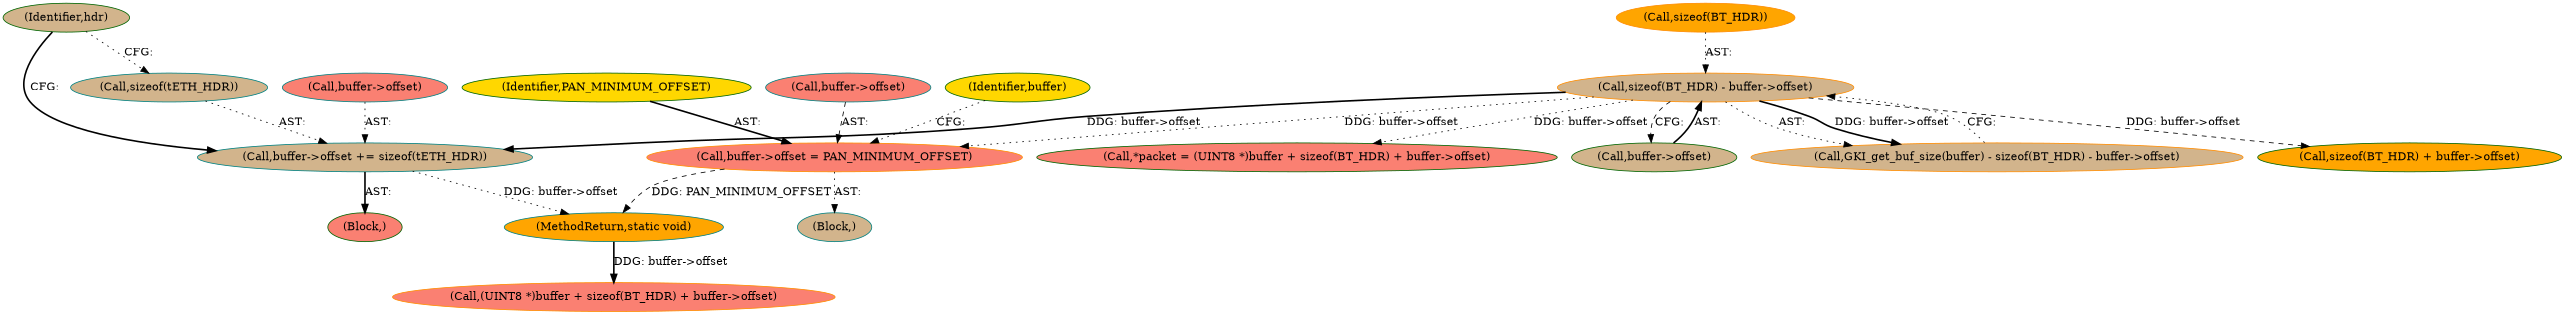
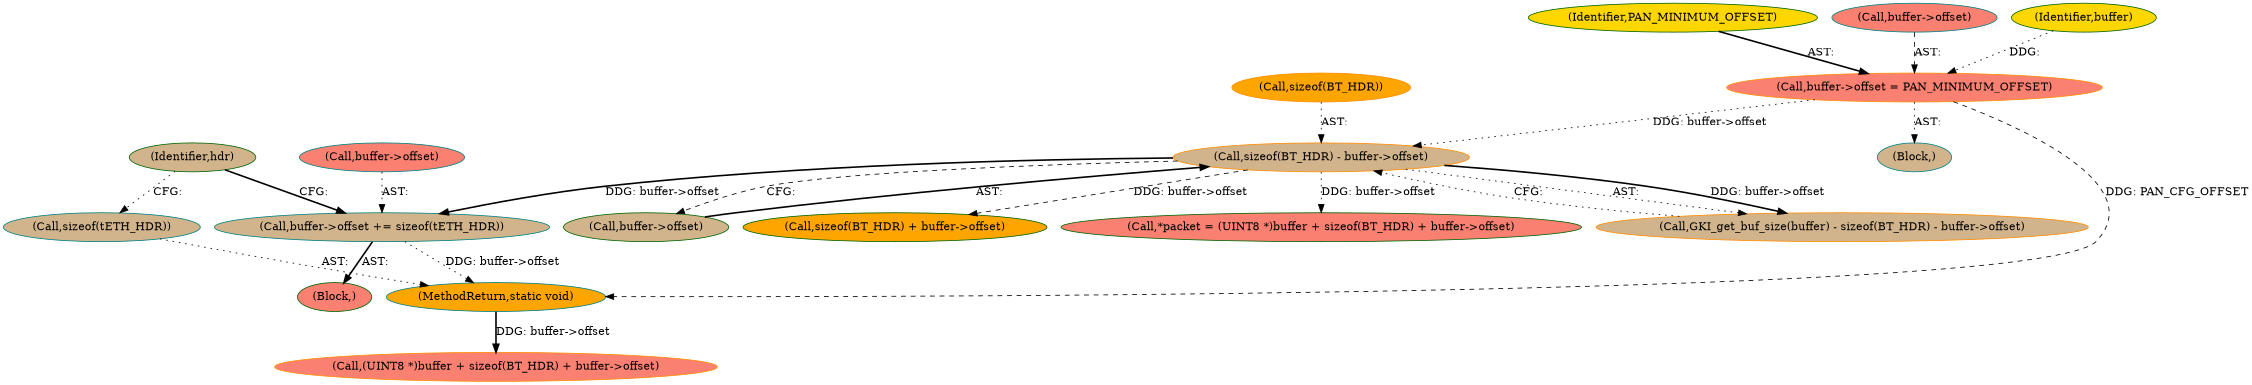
(262, 121) -> (290, 263)
(1281, 121) -> (1618, 122)
(953, 122) -> (2026, 53)
(741, 192) -> (2177, 192)
